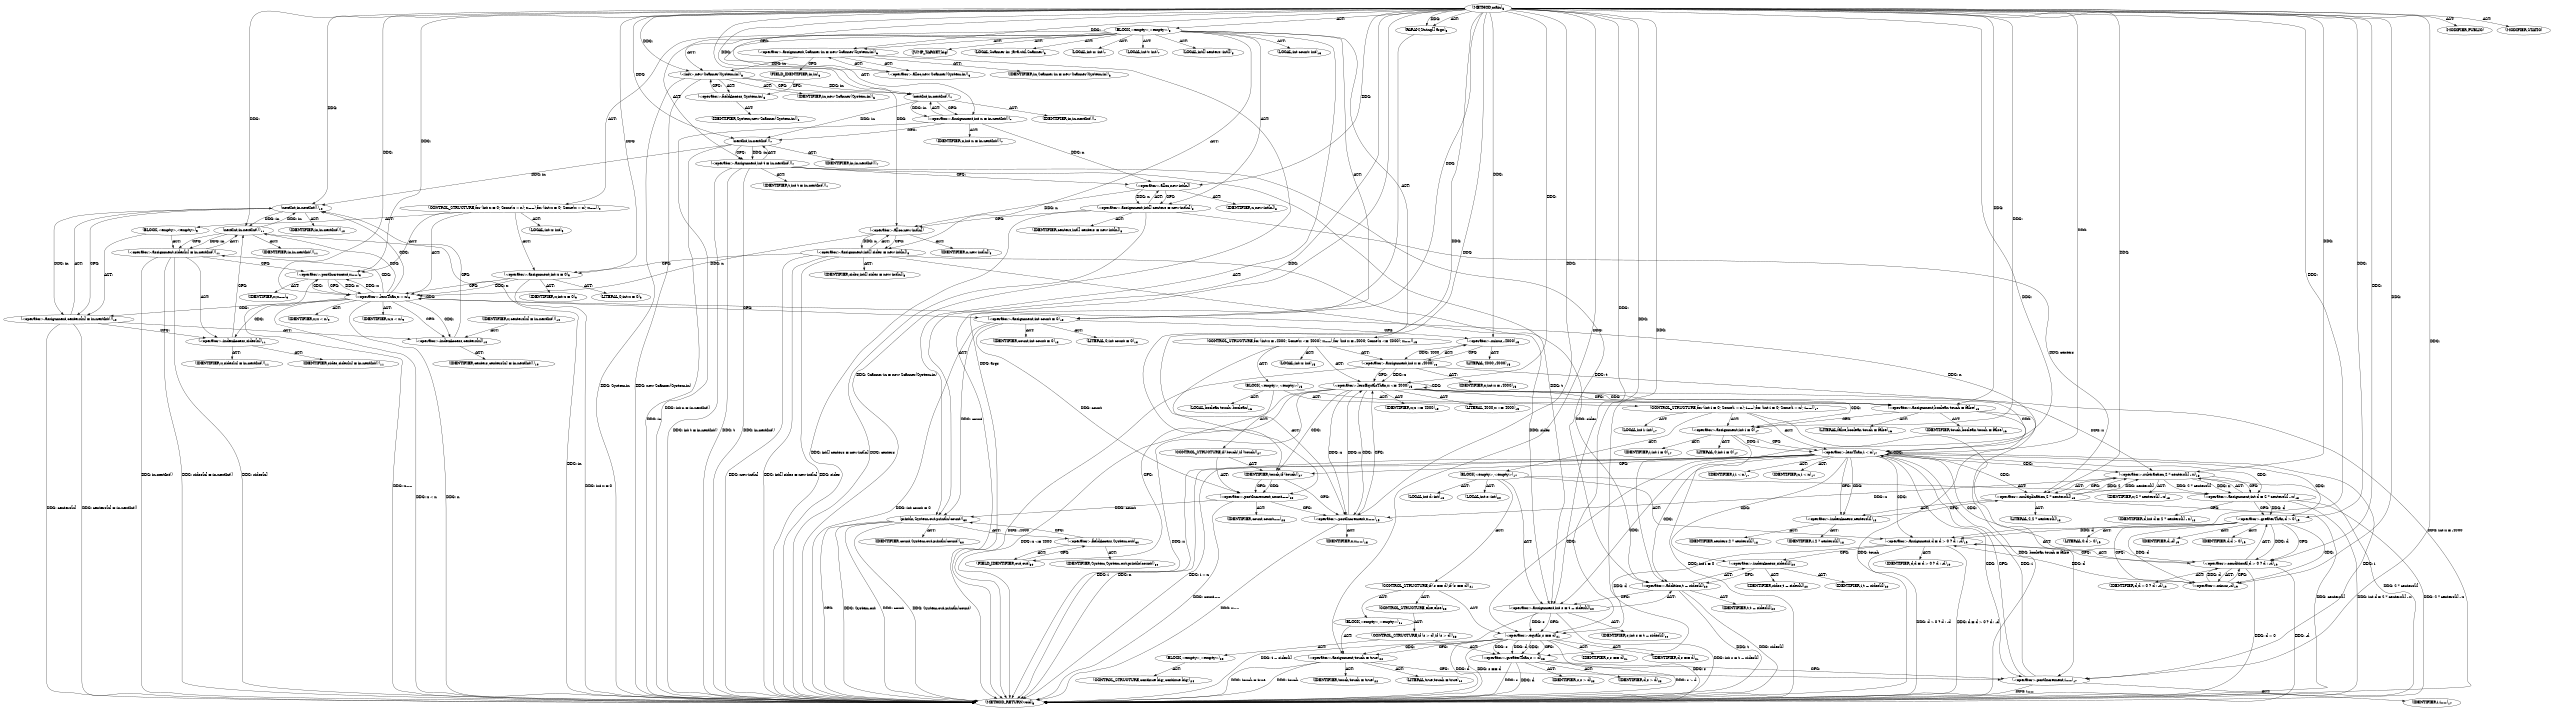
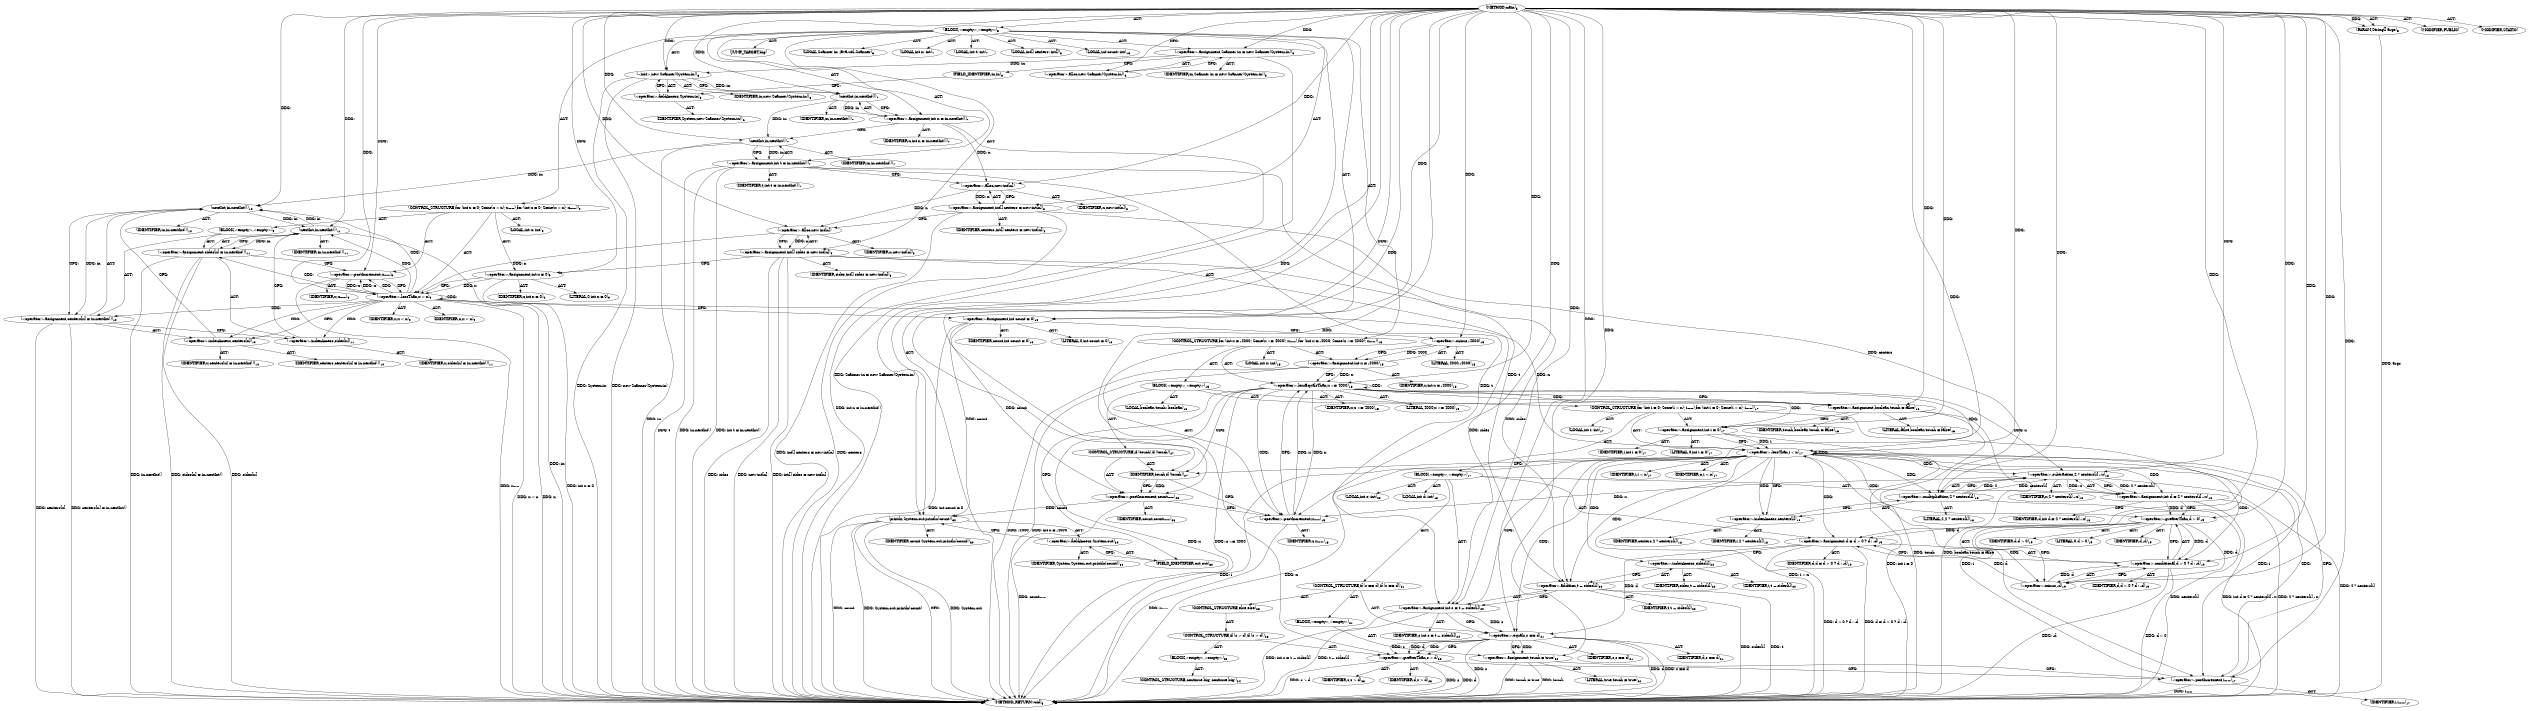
(859, 64) -> (1213, 64)
(488, 330) -> (220, 352)
(343, 364) -> none
(1346, 681) -> none
